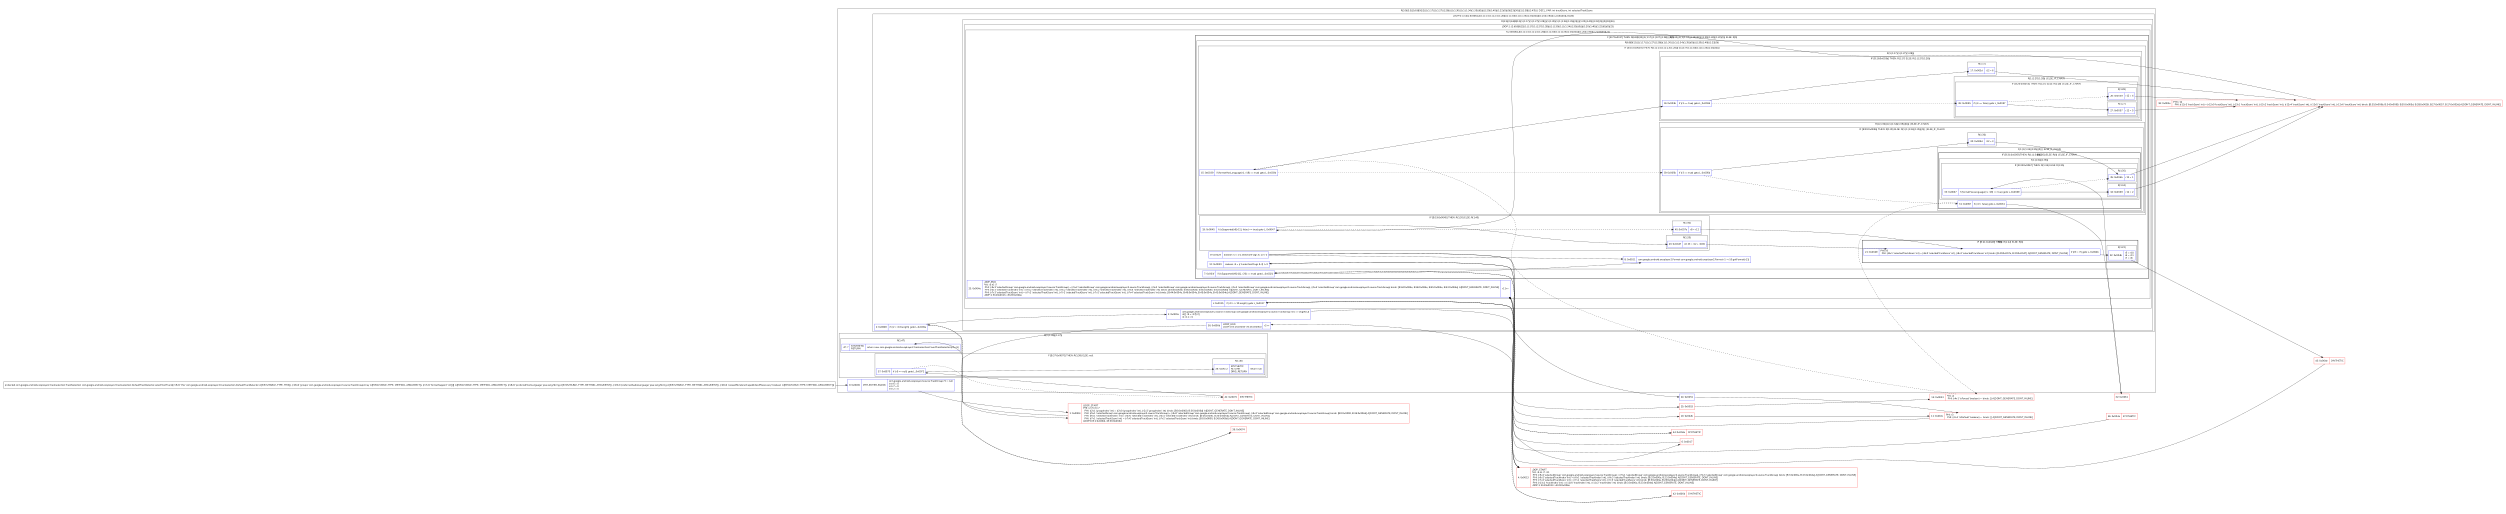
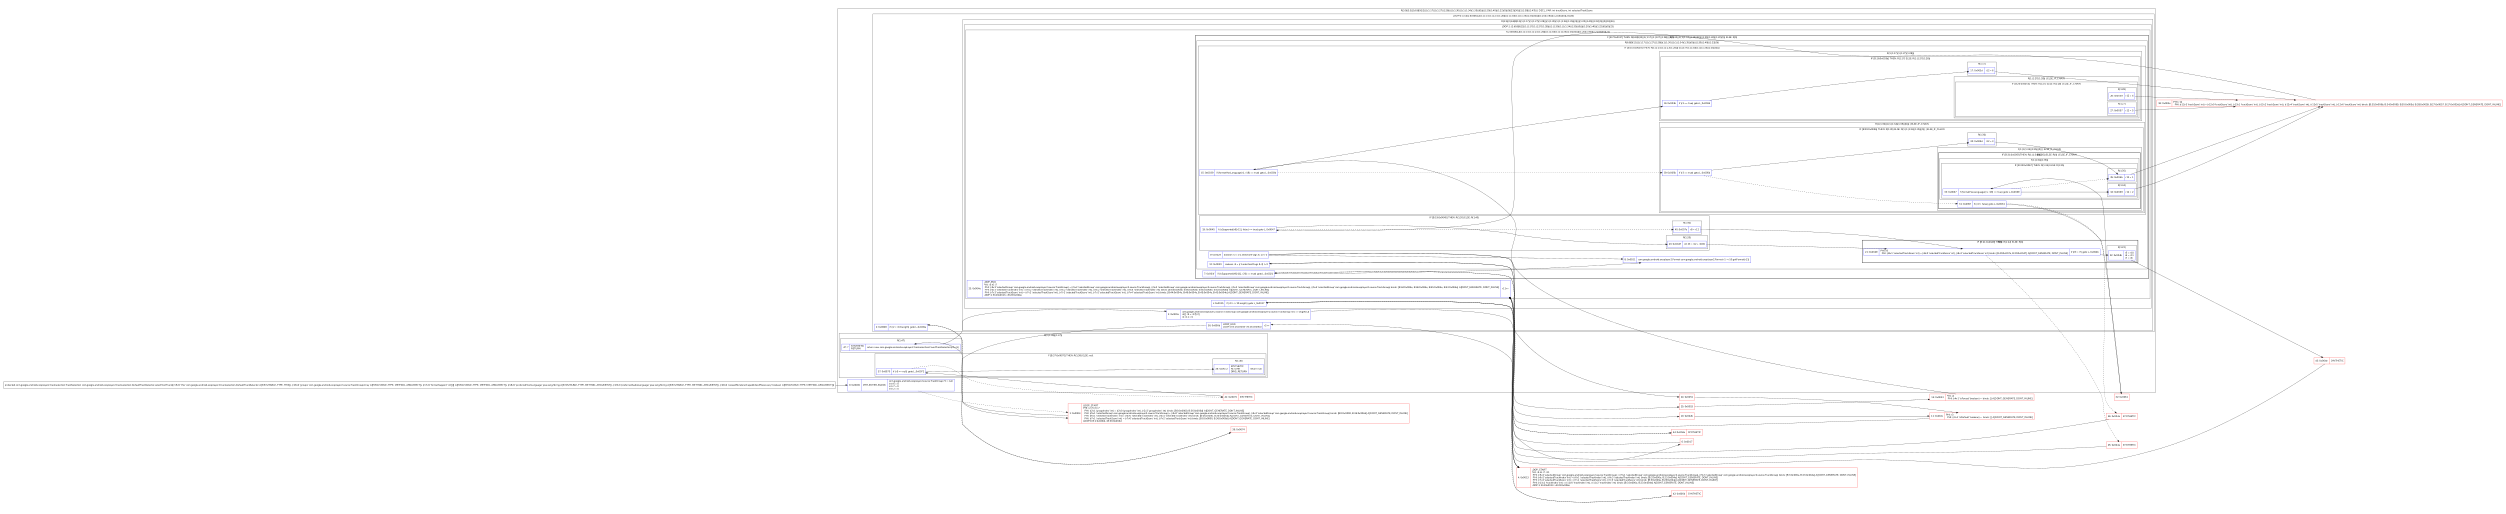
(1982, 103) -> none
(1870, 283) -> (2105, 276)
(1573, 305) -> (1573, 305)
(1045, 317) -> (1046, 310)
(1687, 397) -> (1687, 397)
(992, 406) -> (992, 406)
none -> (2122, 445)
